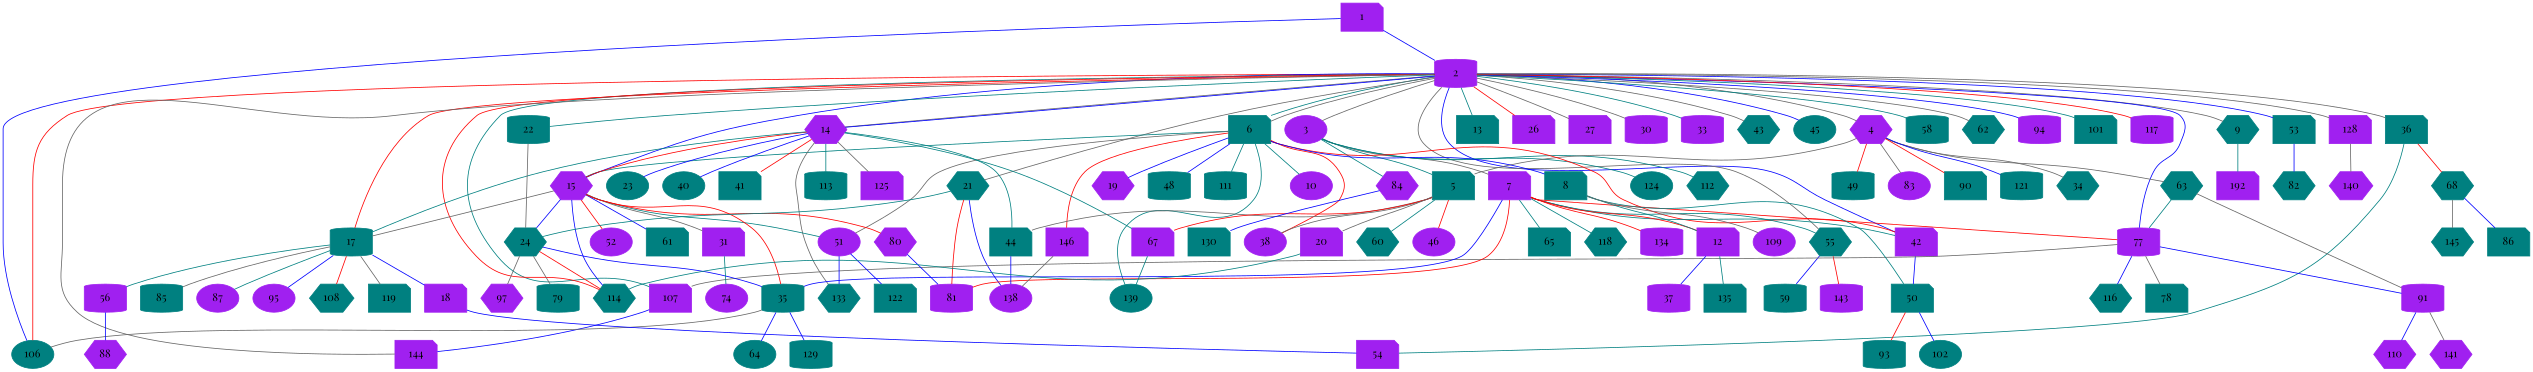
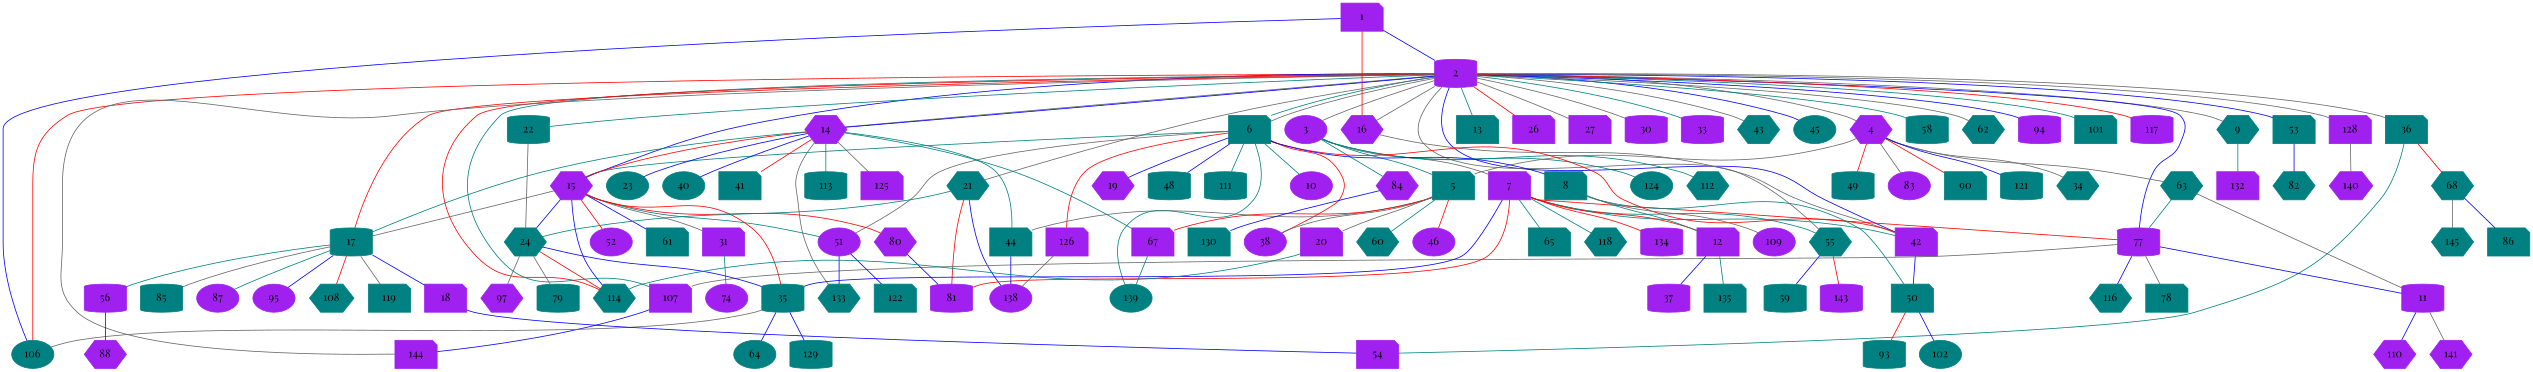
none -> (1362, 130)
(2238, 186) -> (2238, 186)
(1067, 242) -> (1067, 242)
(2423, 298) -> (2423, 298)
